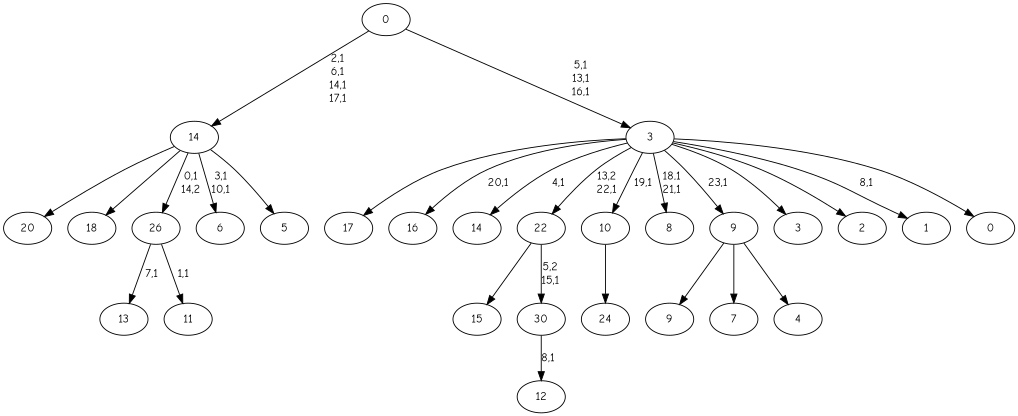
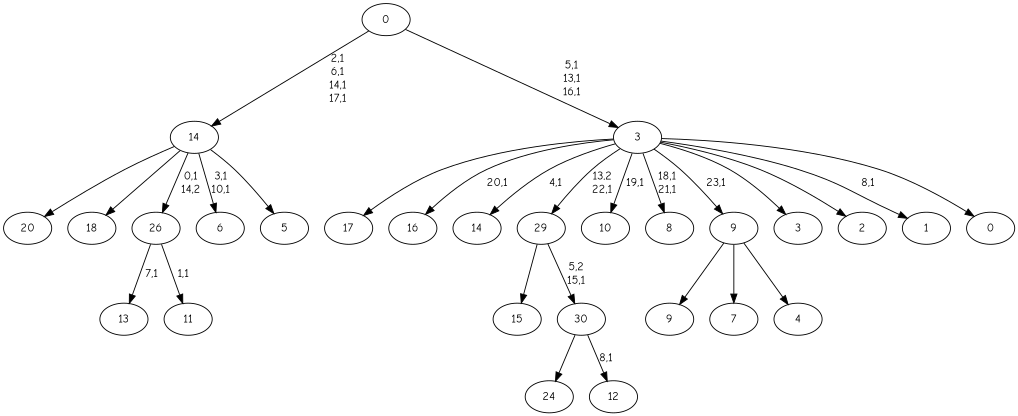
(541, 228) -> (541, 228)
(605, 269) -> (567, 354)
